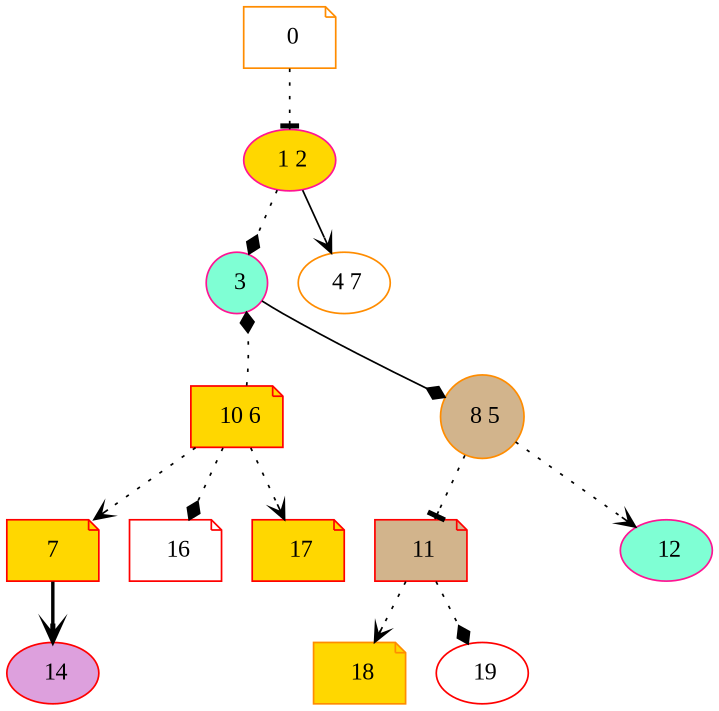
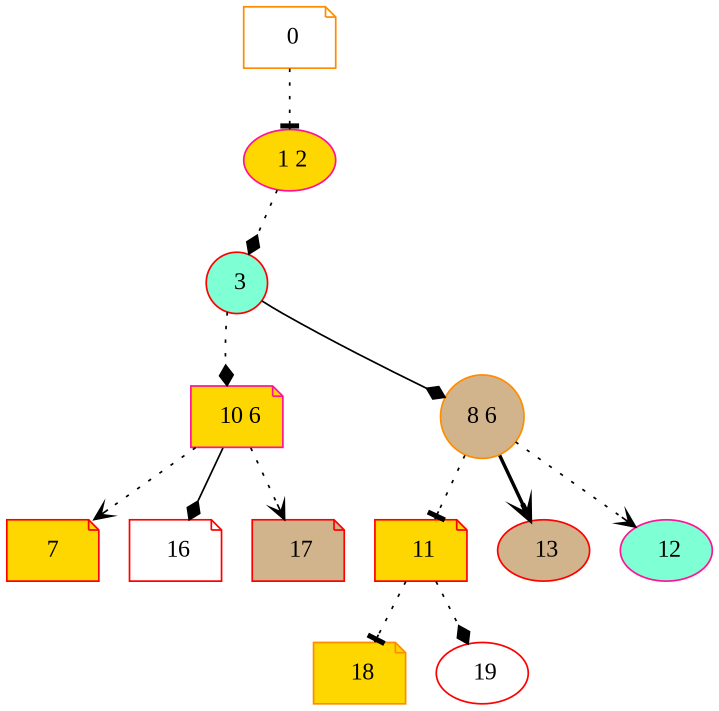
(237, 283) -> (237, 283)
(344, 283) -> none
(248, 359) -> (226, 339)
(237, 417) -> (237, 417)
(482, 417) -> (482, 417)
(211, 474) -> (211, 474)
(298, 550) -> (298, 550)
(421, 550) -> (421, 550)
none -> (544, 550)
(392, 608) -> (392, 608)
(53, 673) -> none
